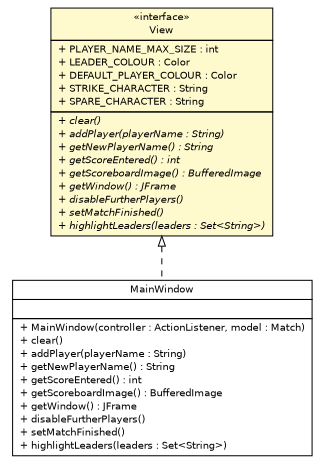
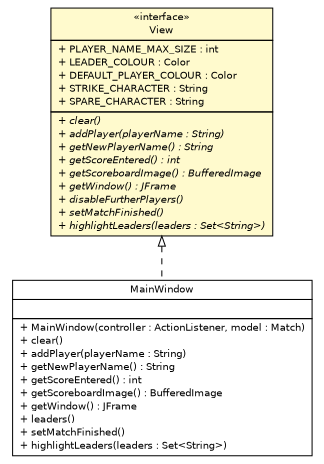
(83, 419) -> (47, 419)
